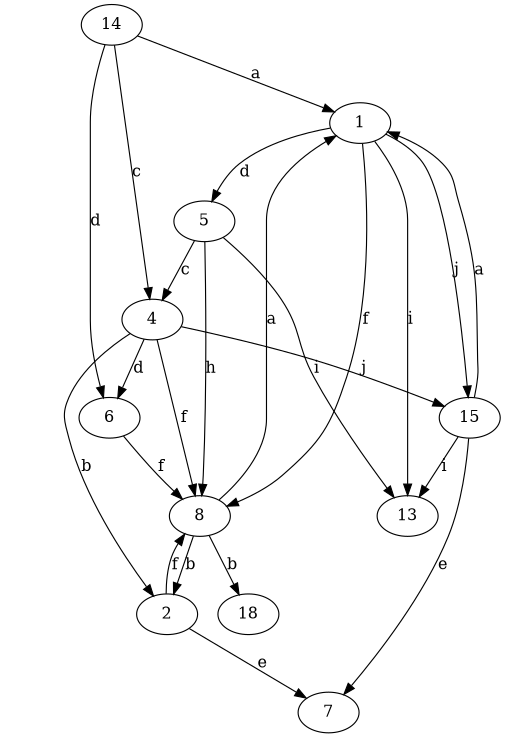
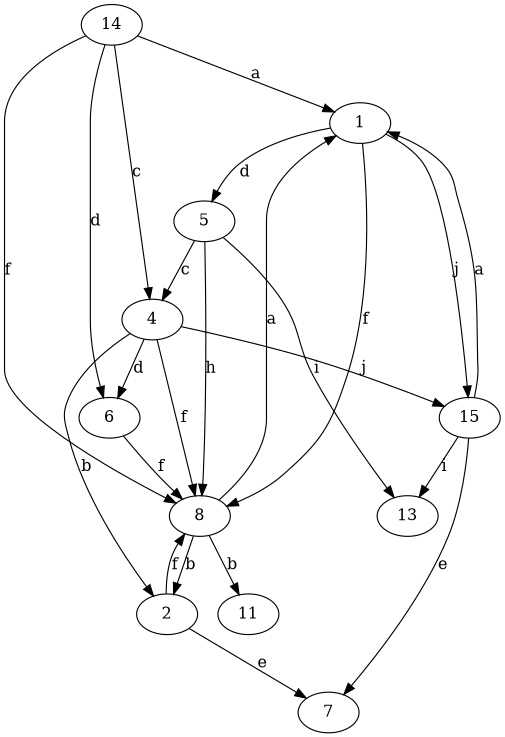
none -> (5, 289)
(408, 309) -> none
(248, 614) -> (248, 614)
